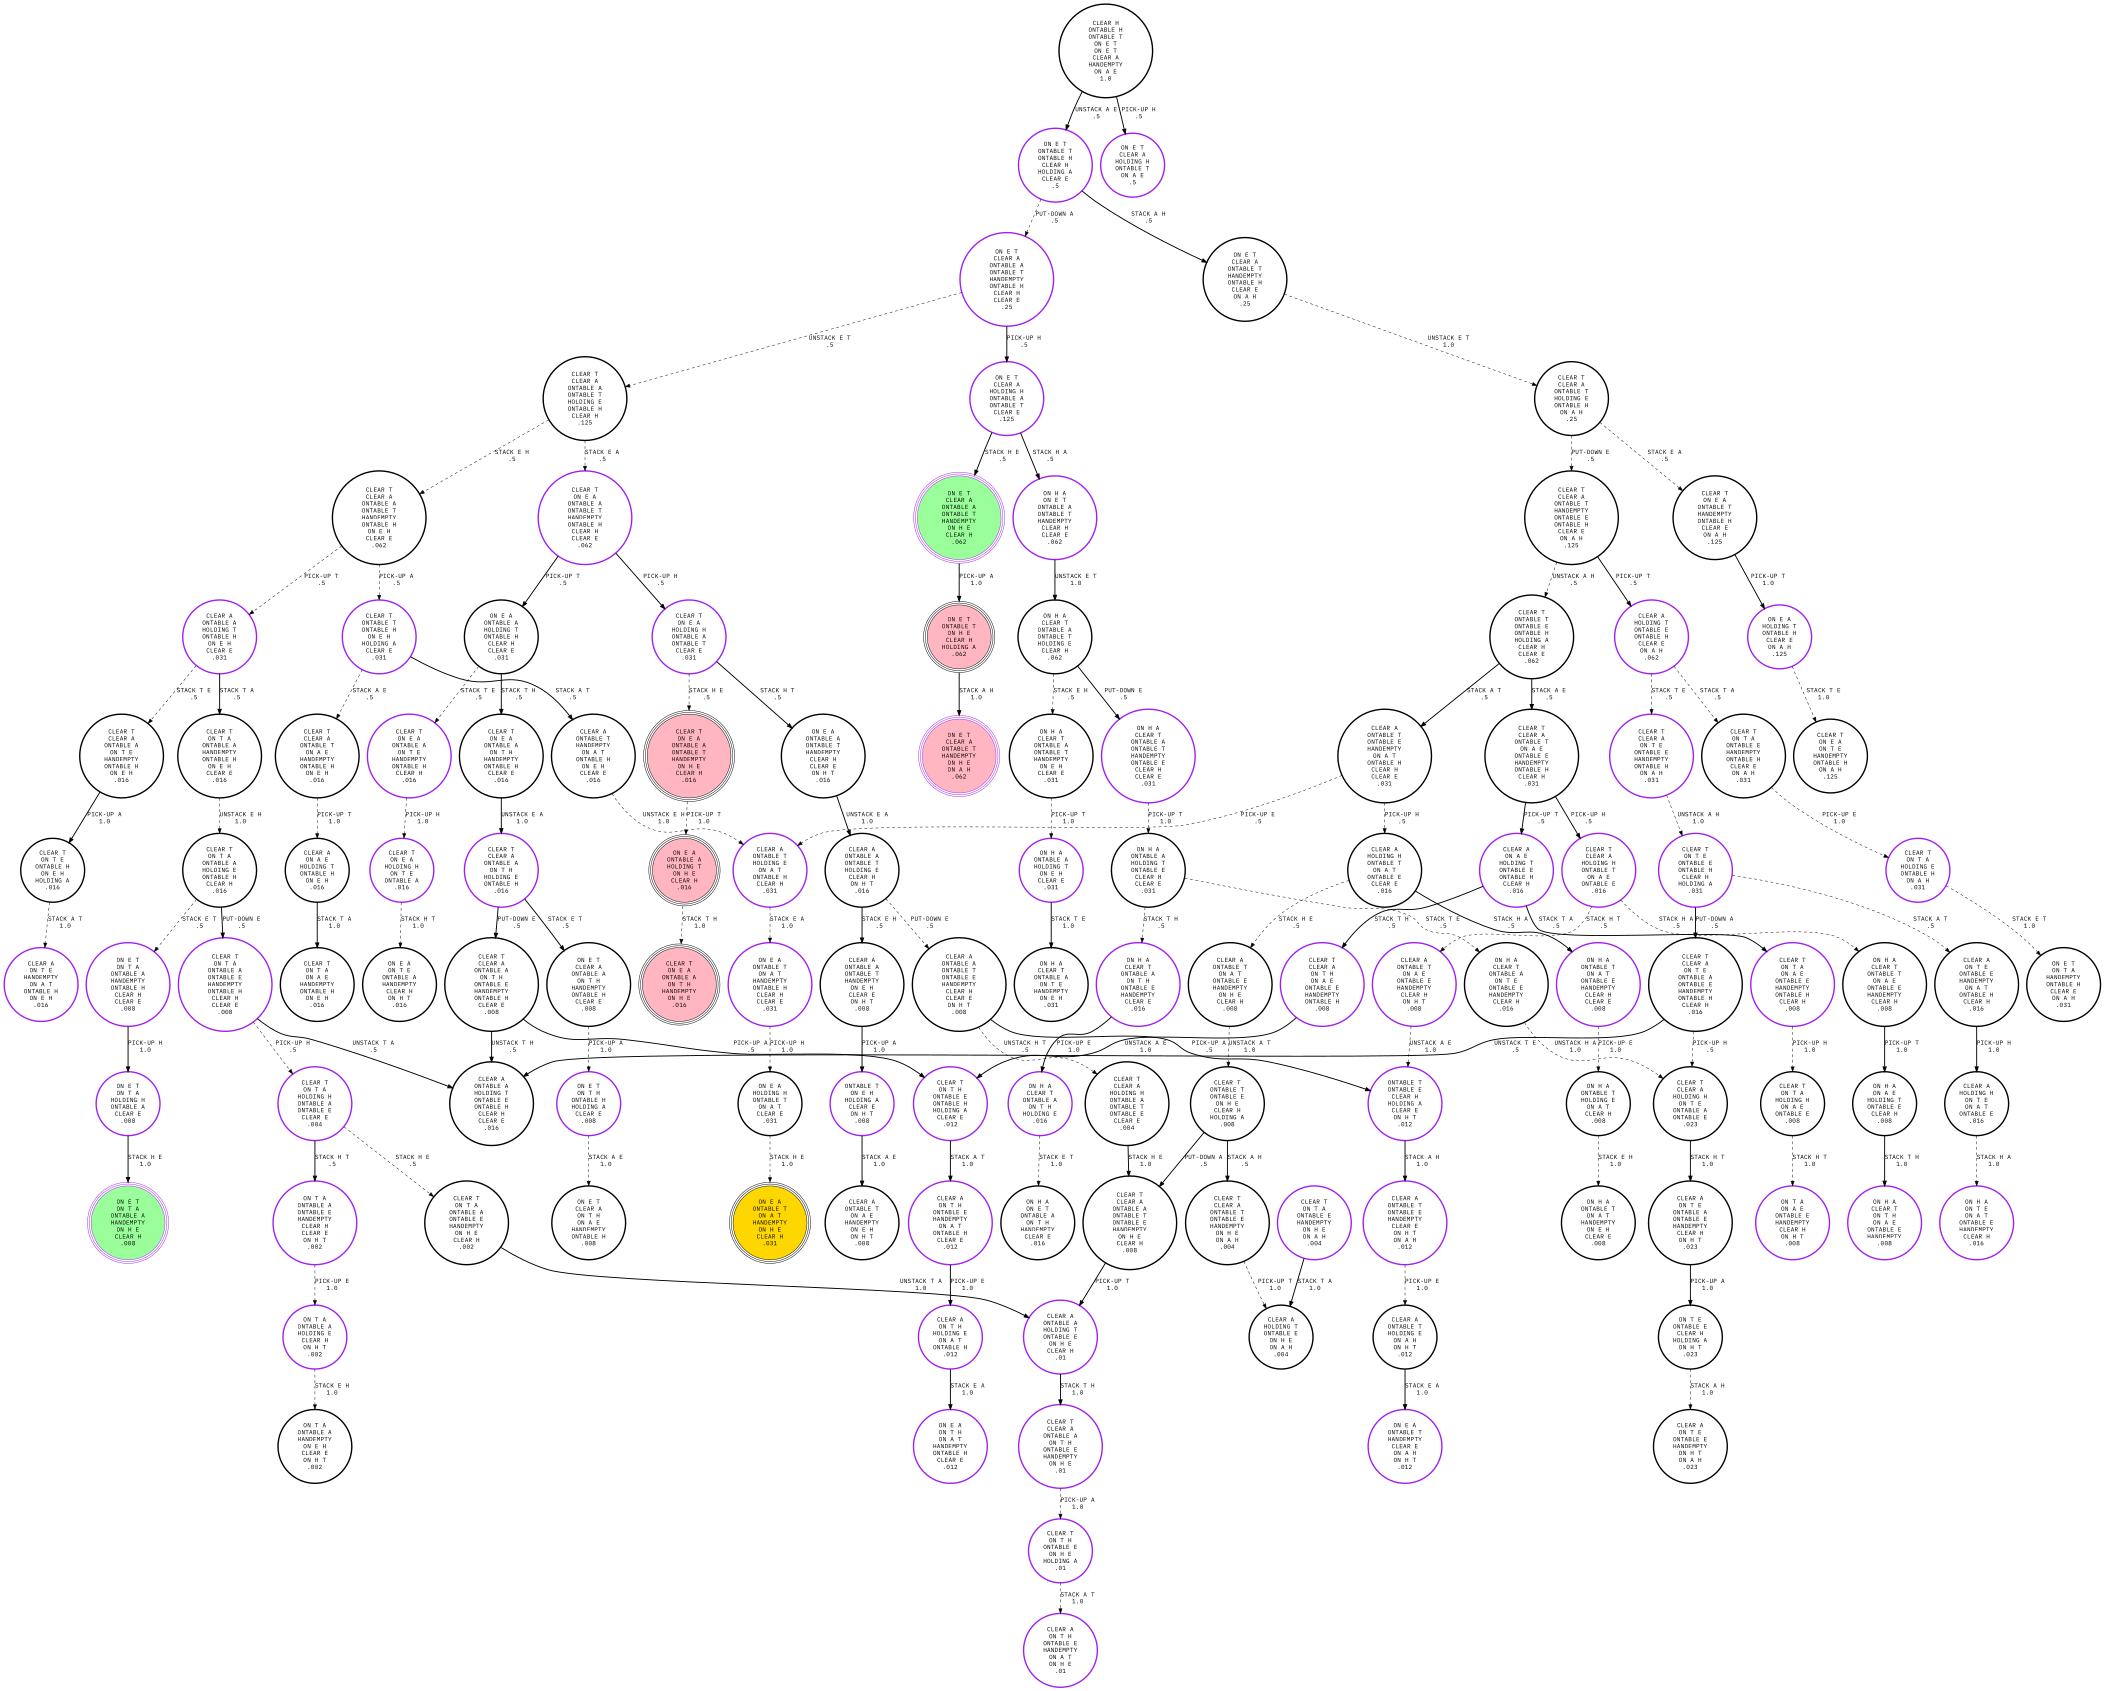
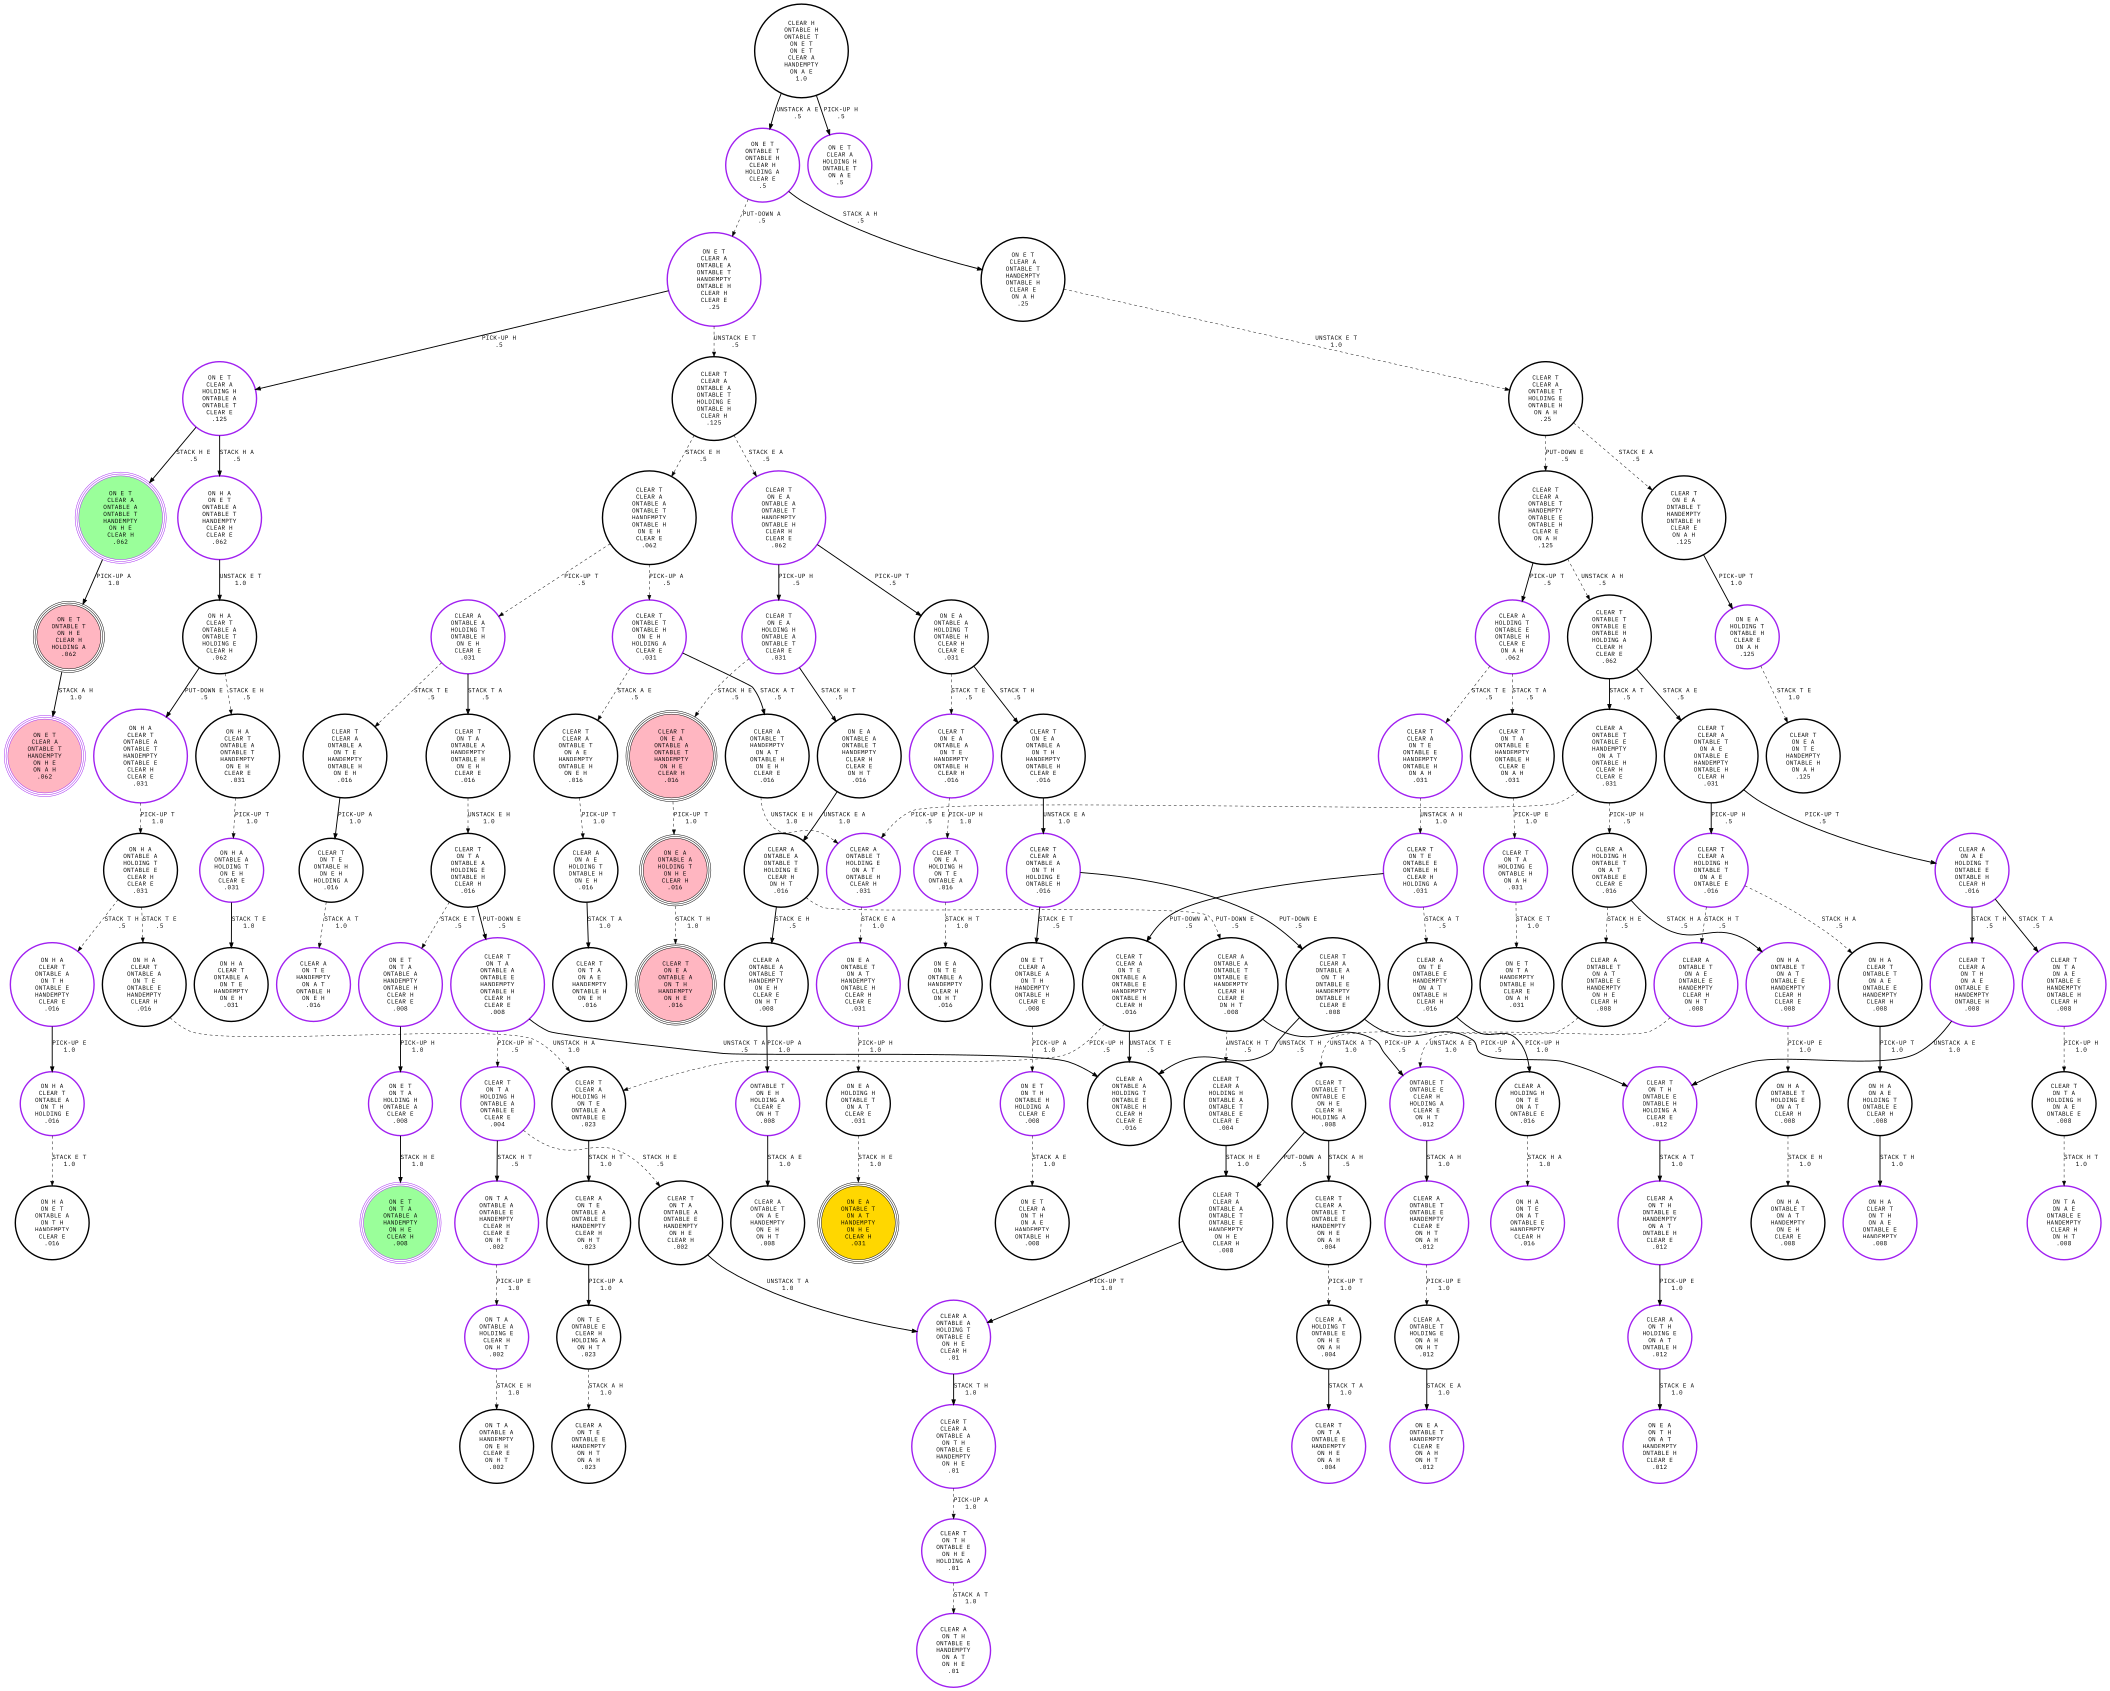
(1298, 1280) -> (1329, 1387)
